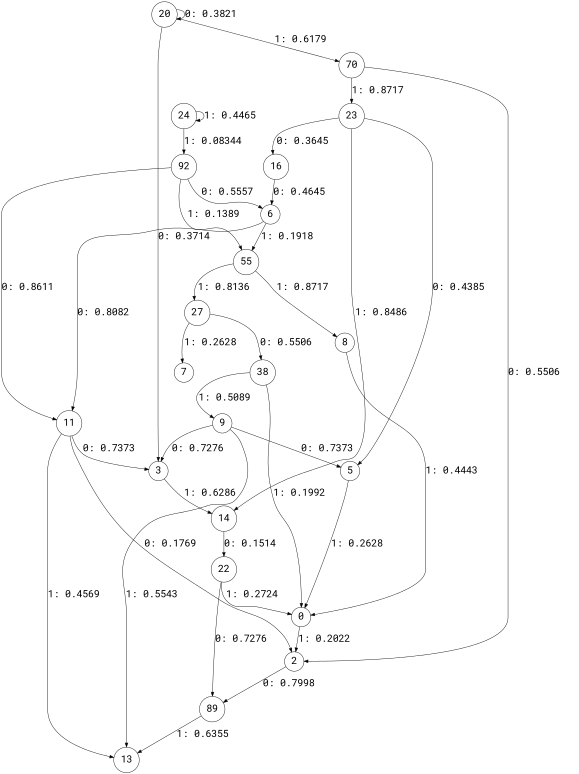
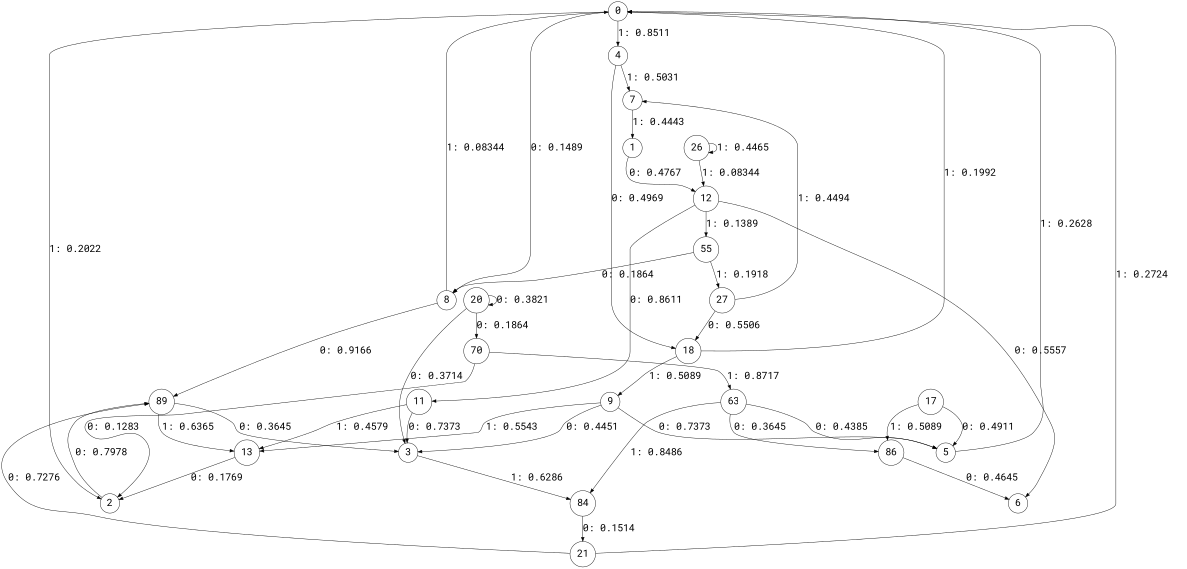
(309, 40) -> (511, 326)
none -> (618, 56)
(184, 116) -> (697, 148)
(352, 116) -> (734, 402)
none -> (632, 148)
none -> (531, 150)
(184, 167) -> (706, 199)
(276, 167) -> (891, 453)
(260, 235) -> none
(92, 239) -> none
(232, 287) -> (751, 275)
(311, 287) -> (637, 275)
(219, 343) -> (833, 199)
none -> (305, 343)
(263, 373) -> (688, 351)
(543, 373) -> (122, 427)
none -> (931, 402)
none -> (274, 440)
(207, 449) -> (601, 427)
(460, 471) -> (481, 148)
(224, 519) -> (583, 503)
(161, 562) -> (179, 478)
(224, 569) -> (583, 554)
(82, 595) -> (371, 427)
(297, 684) -> (110, 453)
(211, 735) -> (197, 427)
